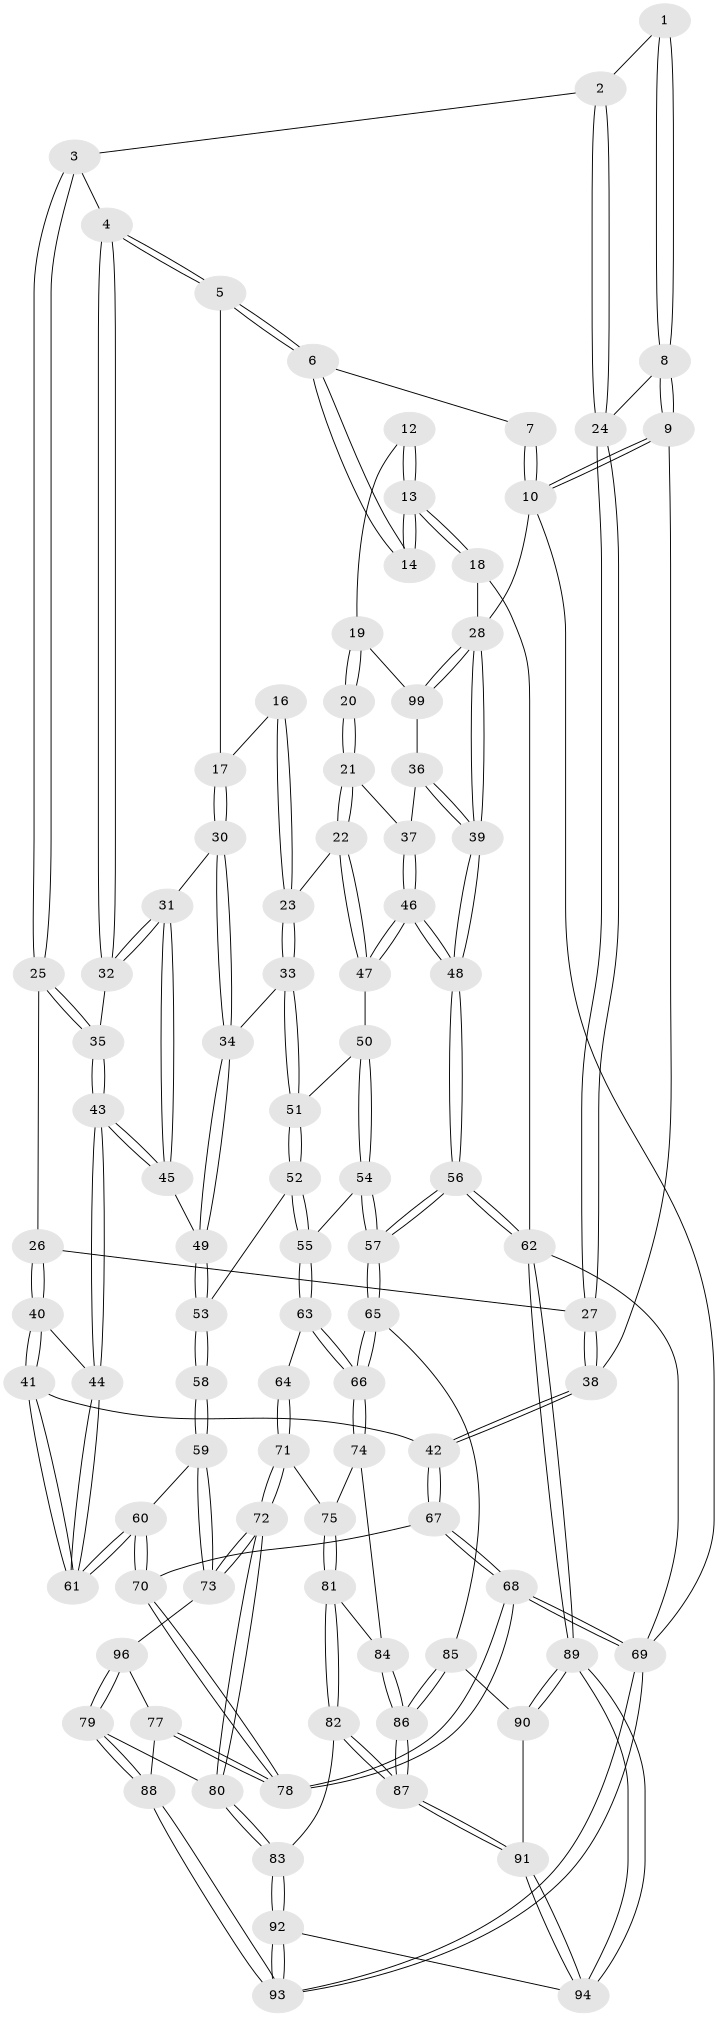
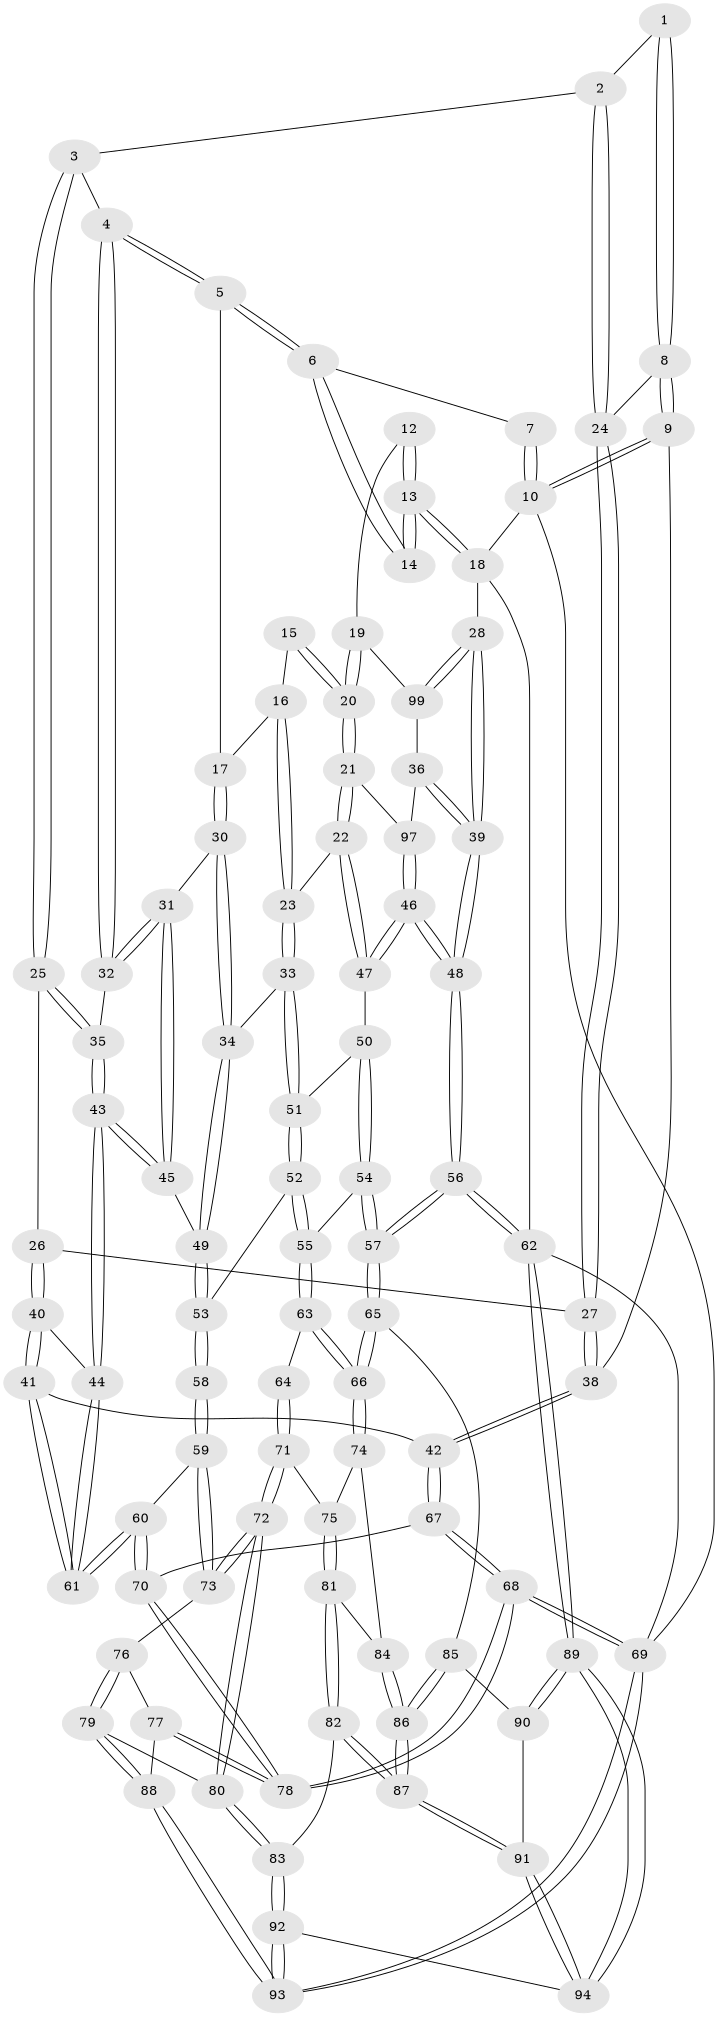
(517, 569) -> (504, 532)
none -> (289, 634)
(410, 838) -> (410, 838)
(122, 1655) -> (122, 1655)
